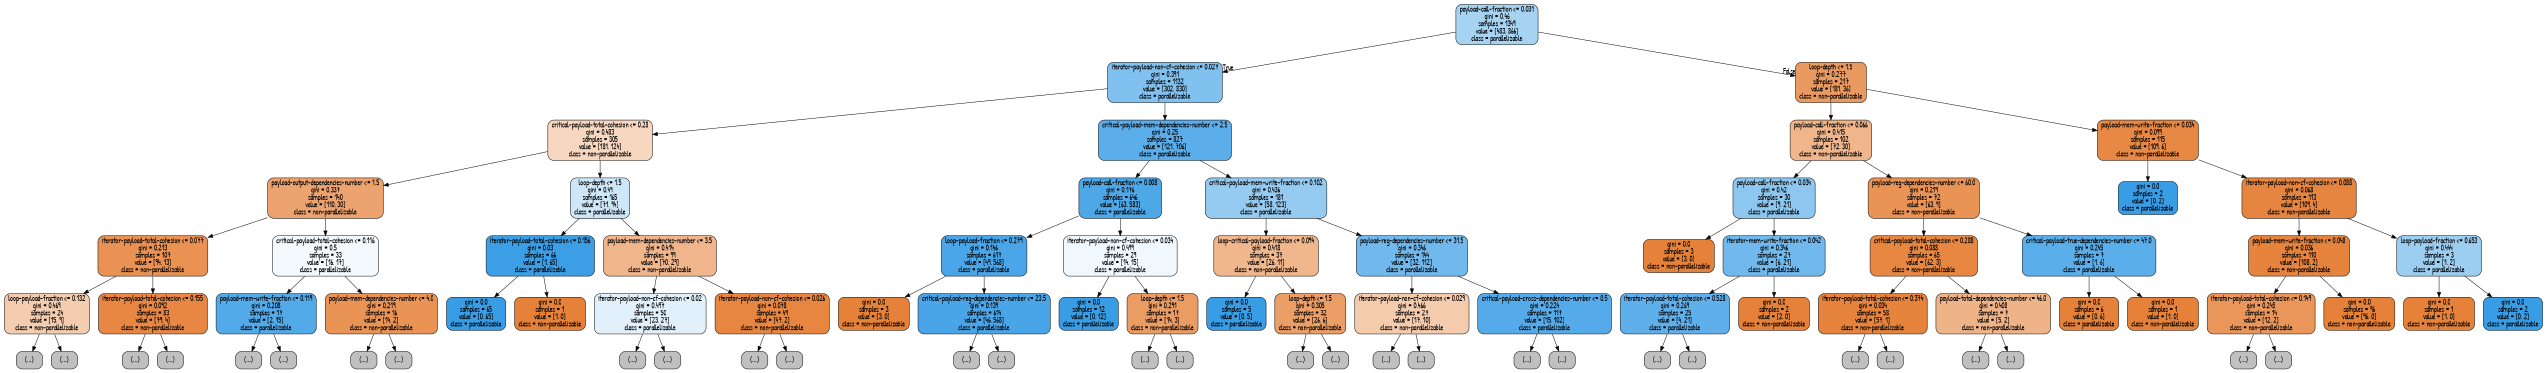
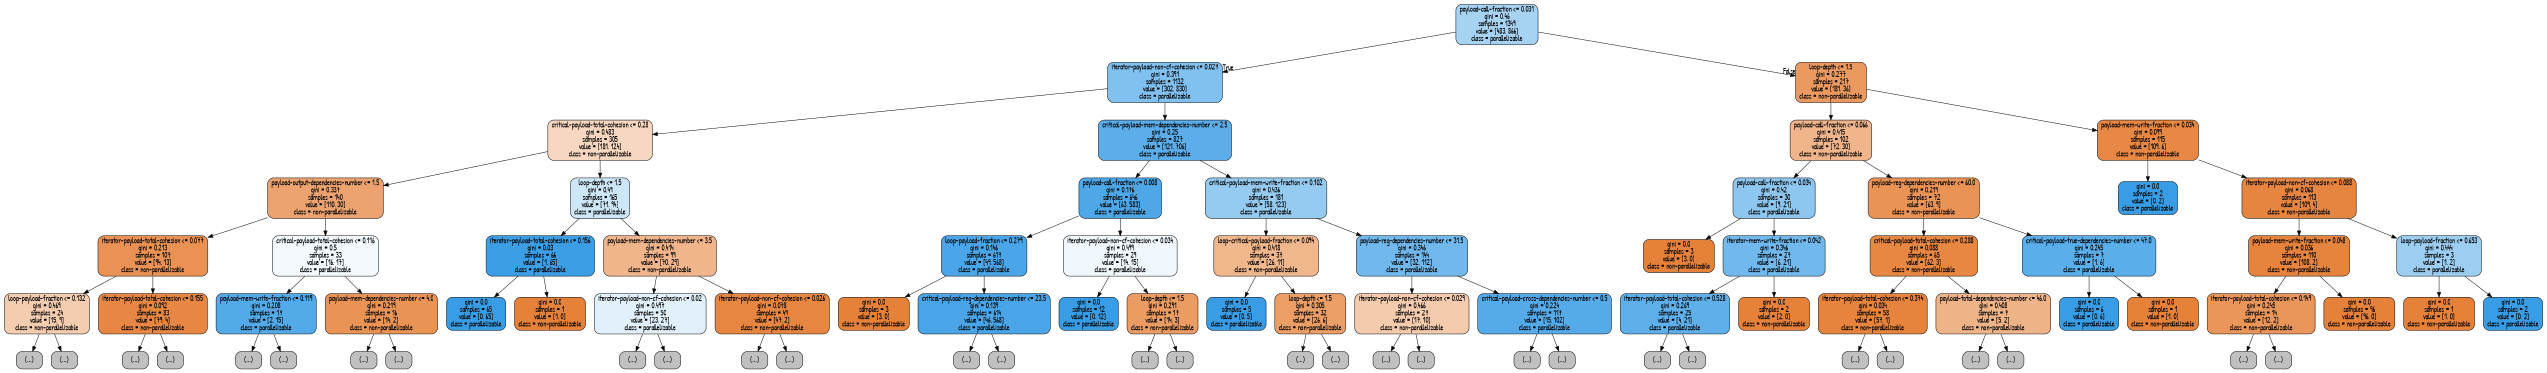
(2089, 314) -> (2089, 314)
